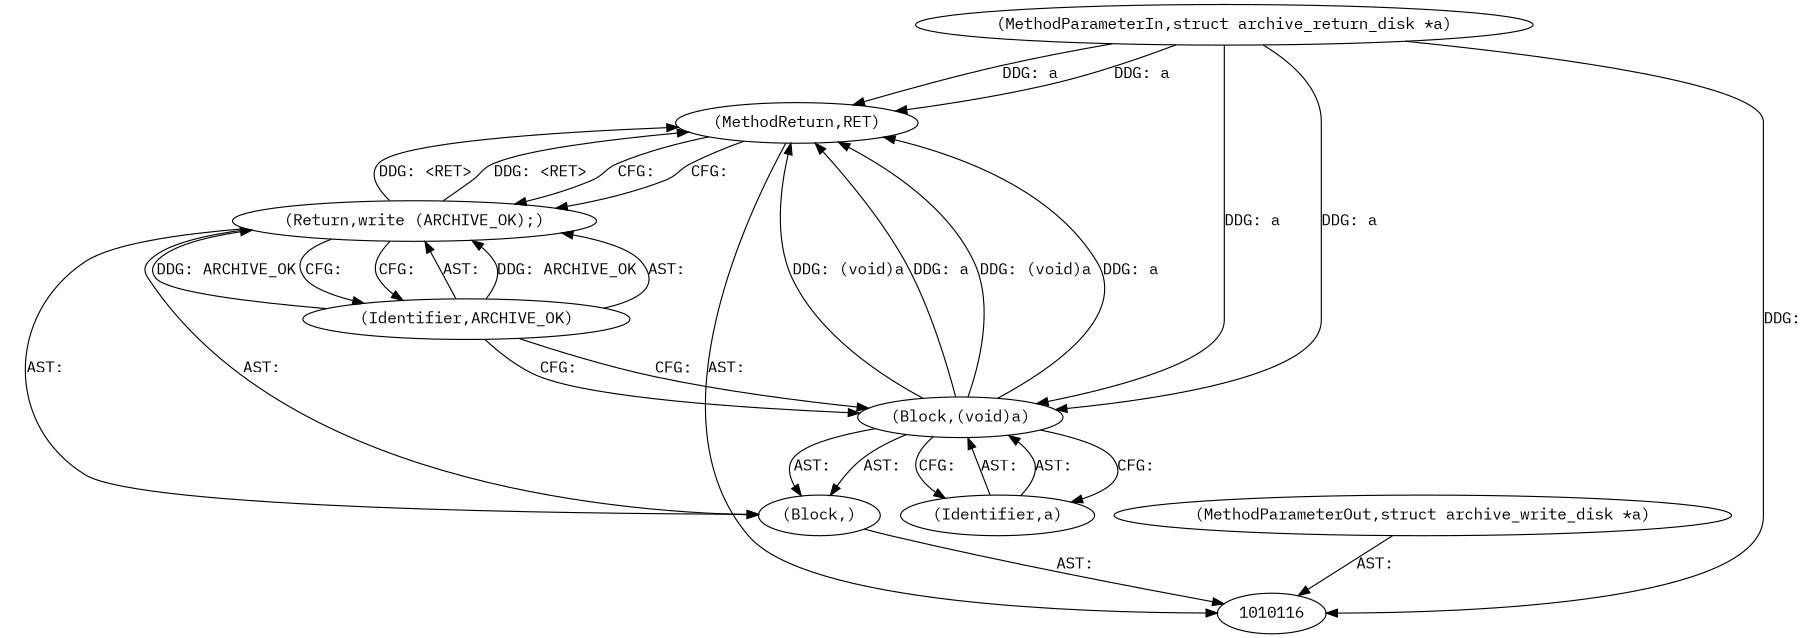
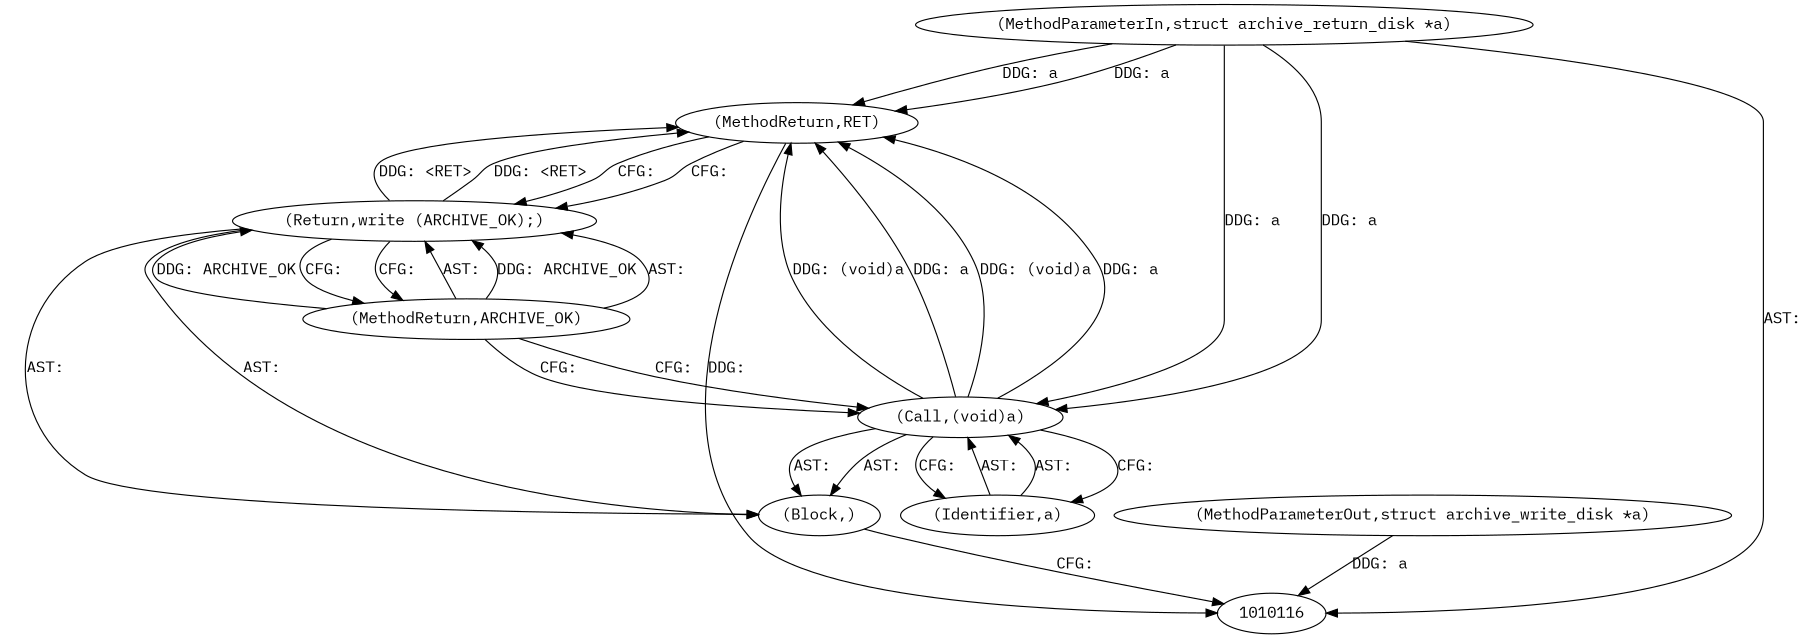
(466, 319) -> (466, 319)
(1787, 319) -> (1787, 319)
(731, 368) -> (731, 368)
(960, 417) -> (960, 417)
(1080, 564) -> (1080, 564)
(1380, 564) -> (1380, 564)
